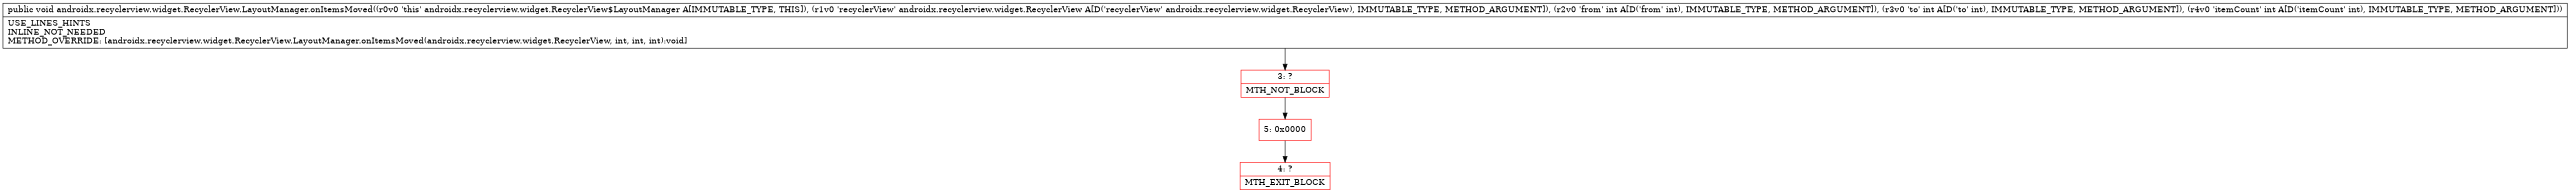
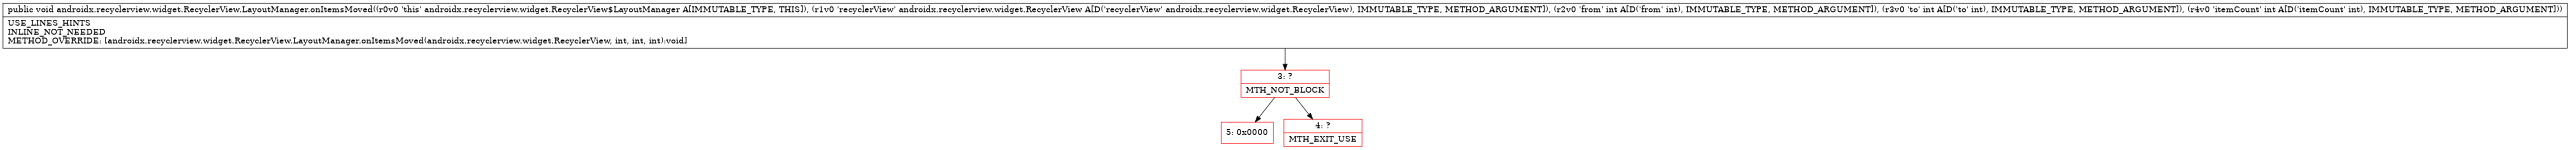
(1285, 149) -> (1302, 106)
(1285, 183) -> (1323, 139)
